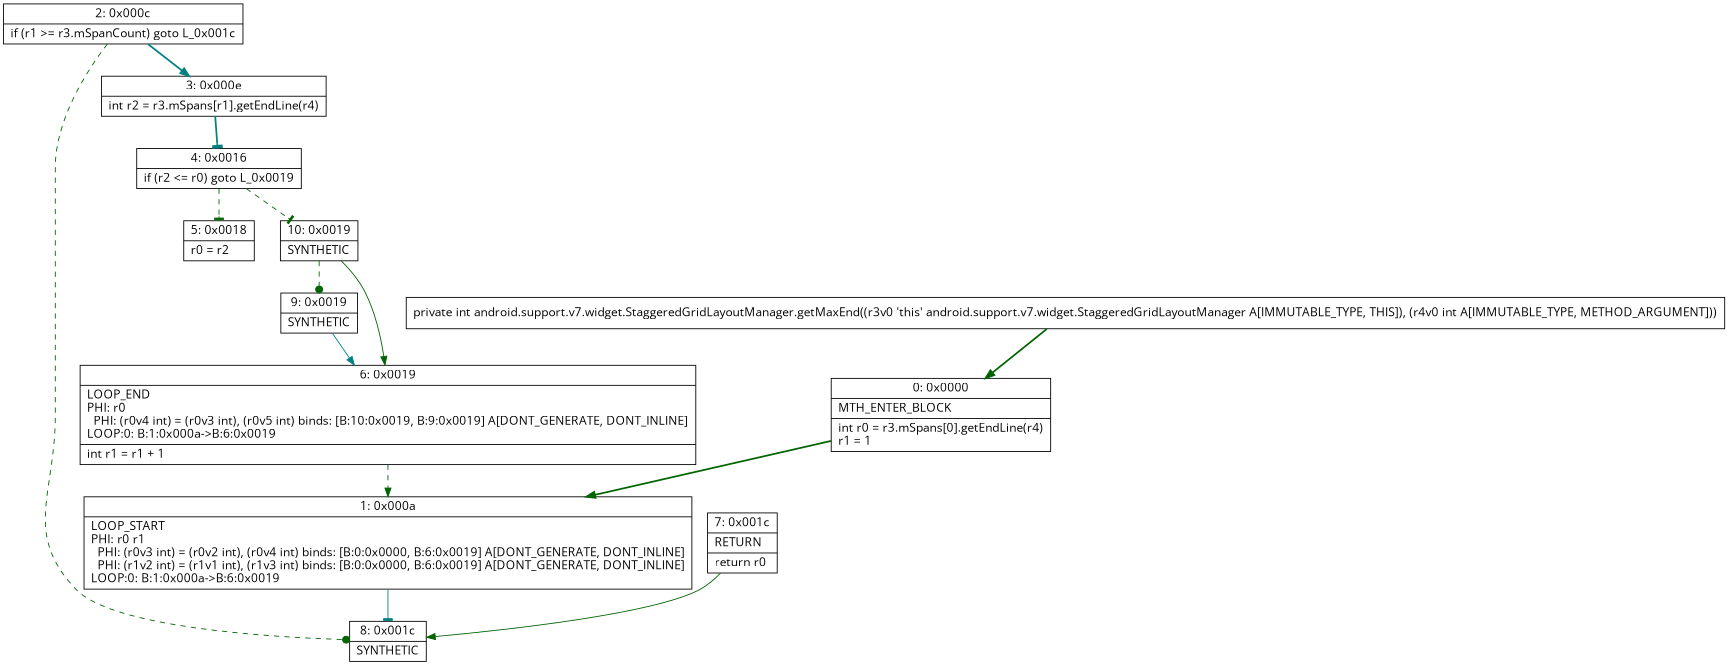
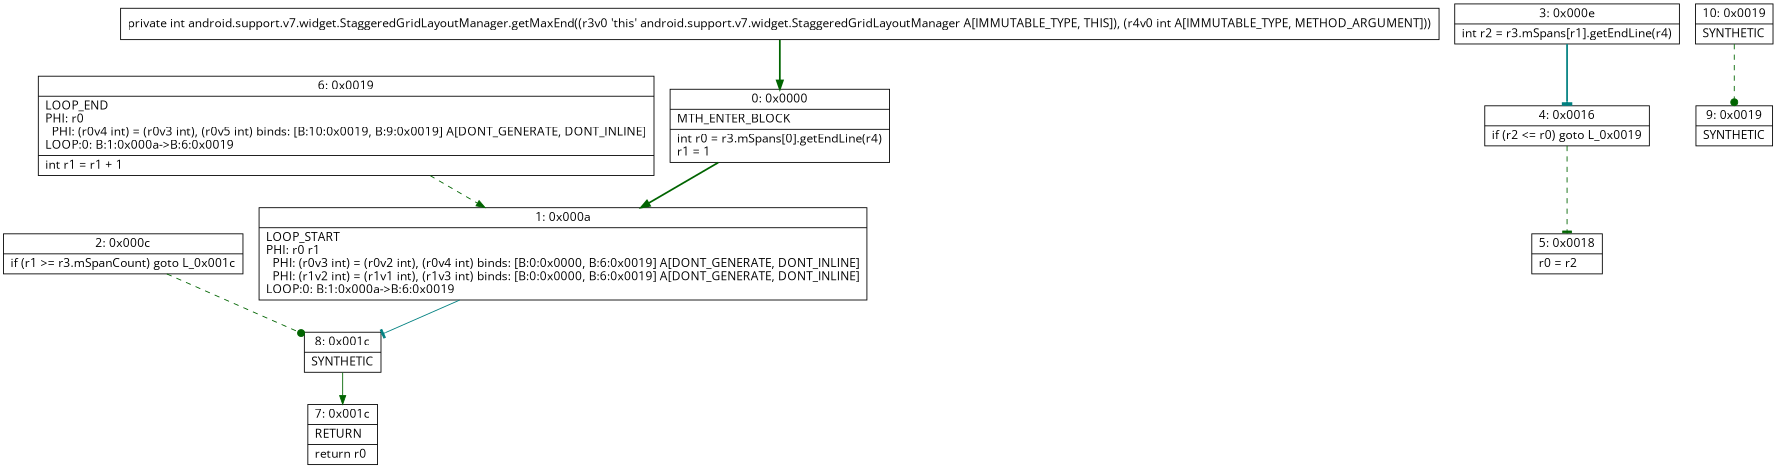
(165, 57) -> none
(267, 203) -> none
(371, 305) -> none
(341, 346) -> none
(582, 619) -> (343, 384)
